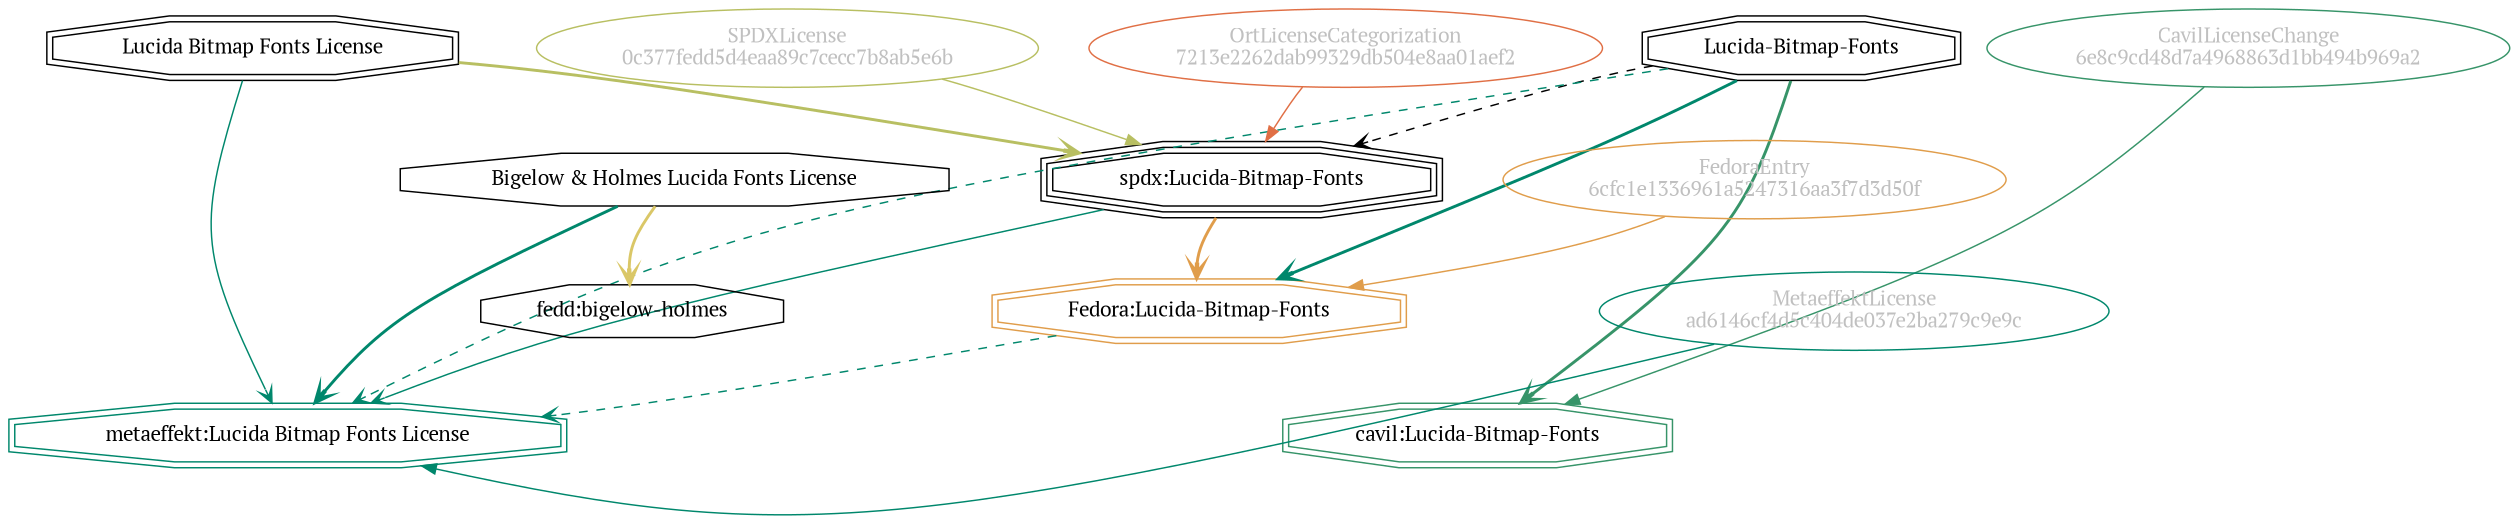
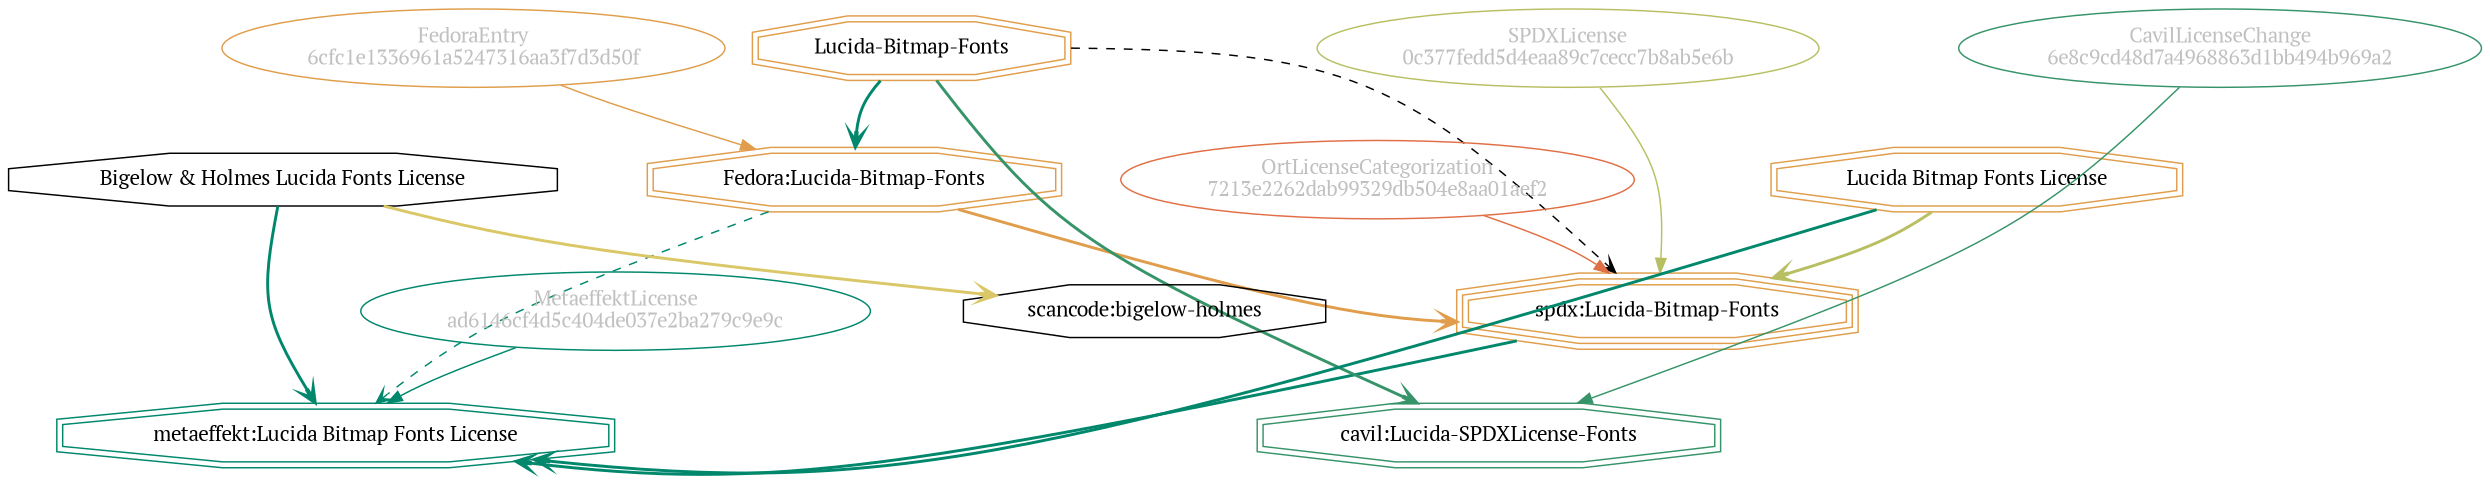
(253, 48) -> (1977, 180)
(1801, 48) -> (912, 48)
(1002, 179) -> none
(1242, 180) -> (1657, 311)
(212, 238) -> (1321, 372)
(1204, 240) -> (1198, 276)
(741, 290) -> (1027, 439)
(632, 311) -> (1145, 311)
(1478, 436) -> (1489, 436)
